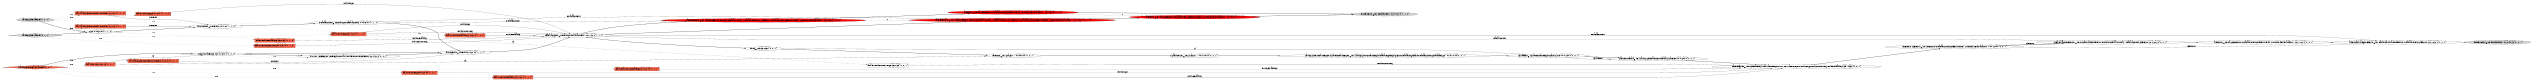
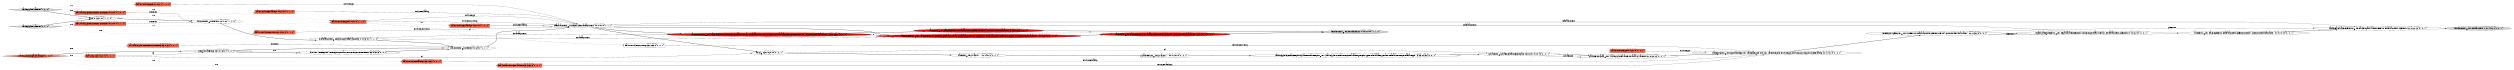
(35, 20) -> (35, 10)
(550, 61) -> (433, 57)
(223, 73) -> none
